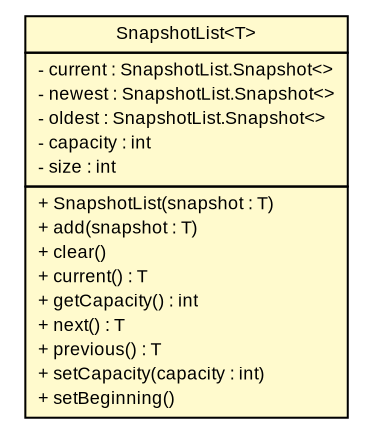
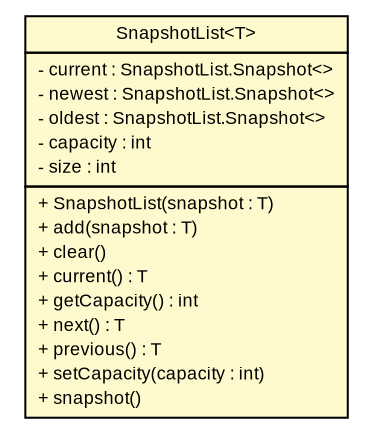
(107, 398) -> (90, 398)
